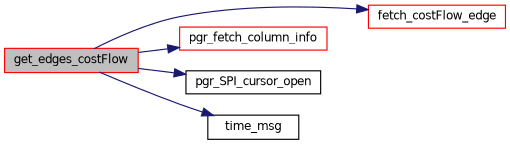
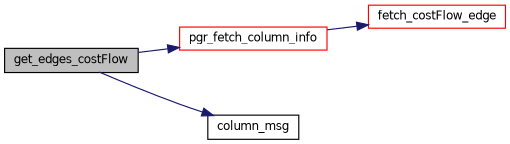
(222, 11) -> (342, 28)
(71, 60) -> (71, 60)
(253, 82) -> none
(253, 127) -> (253, 127)
